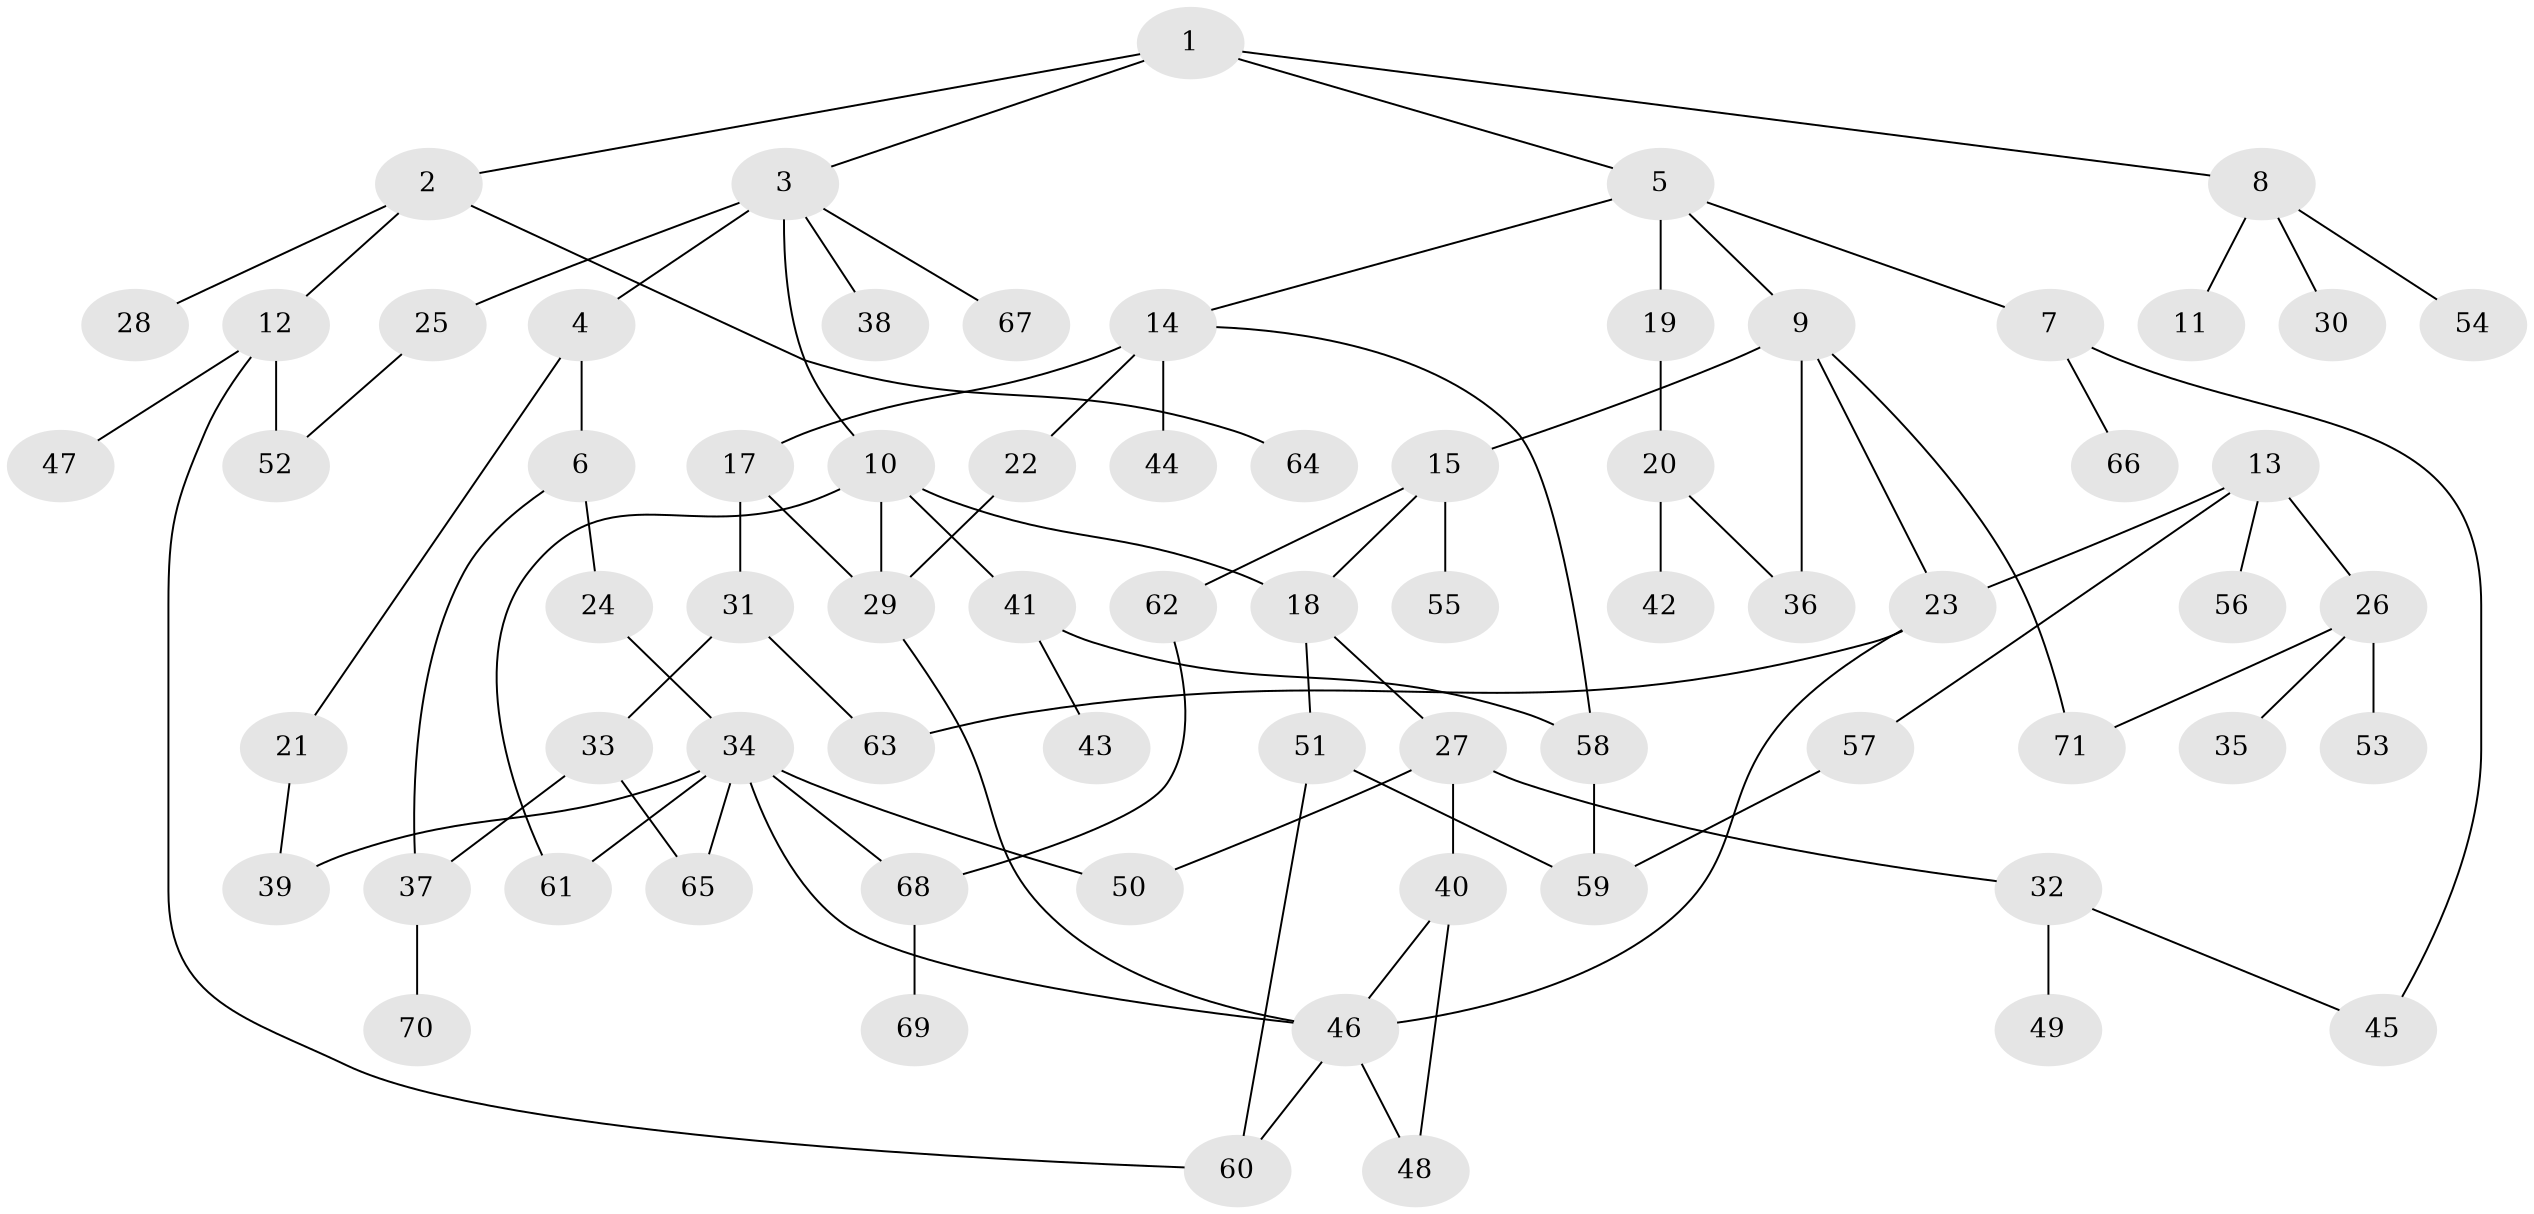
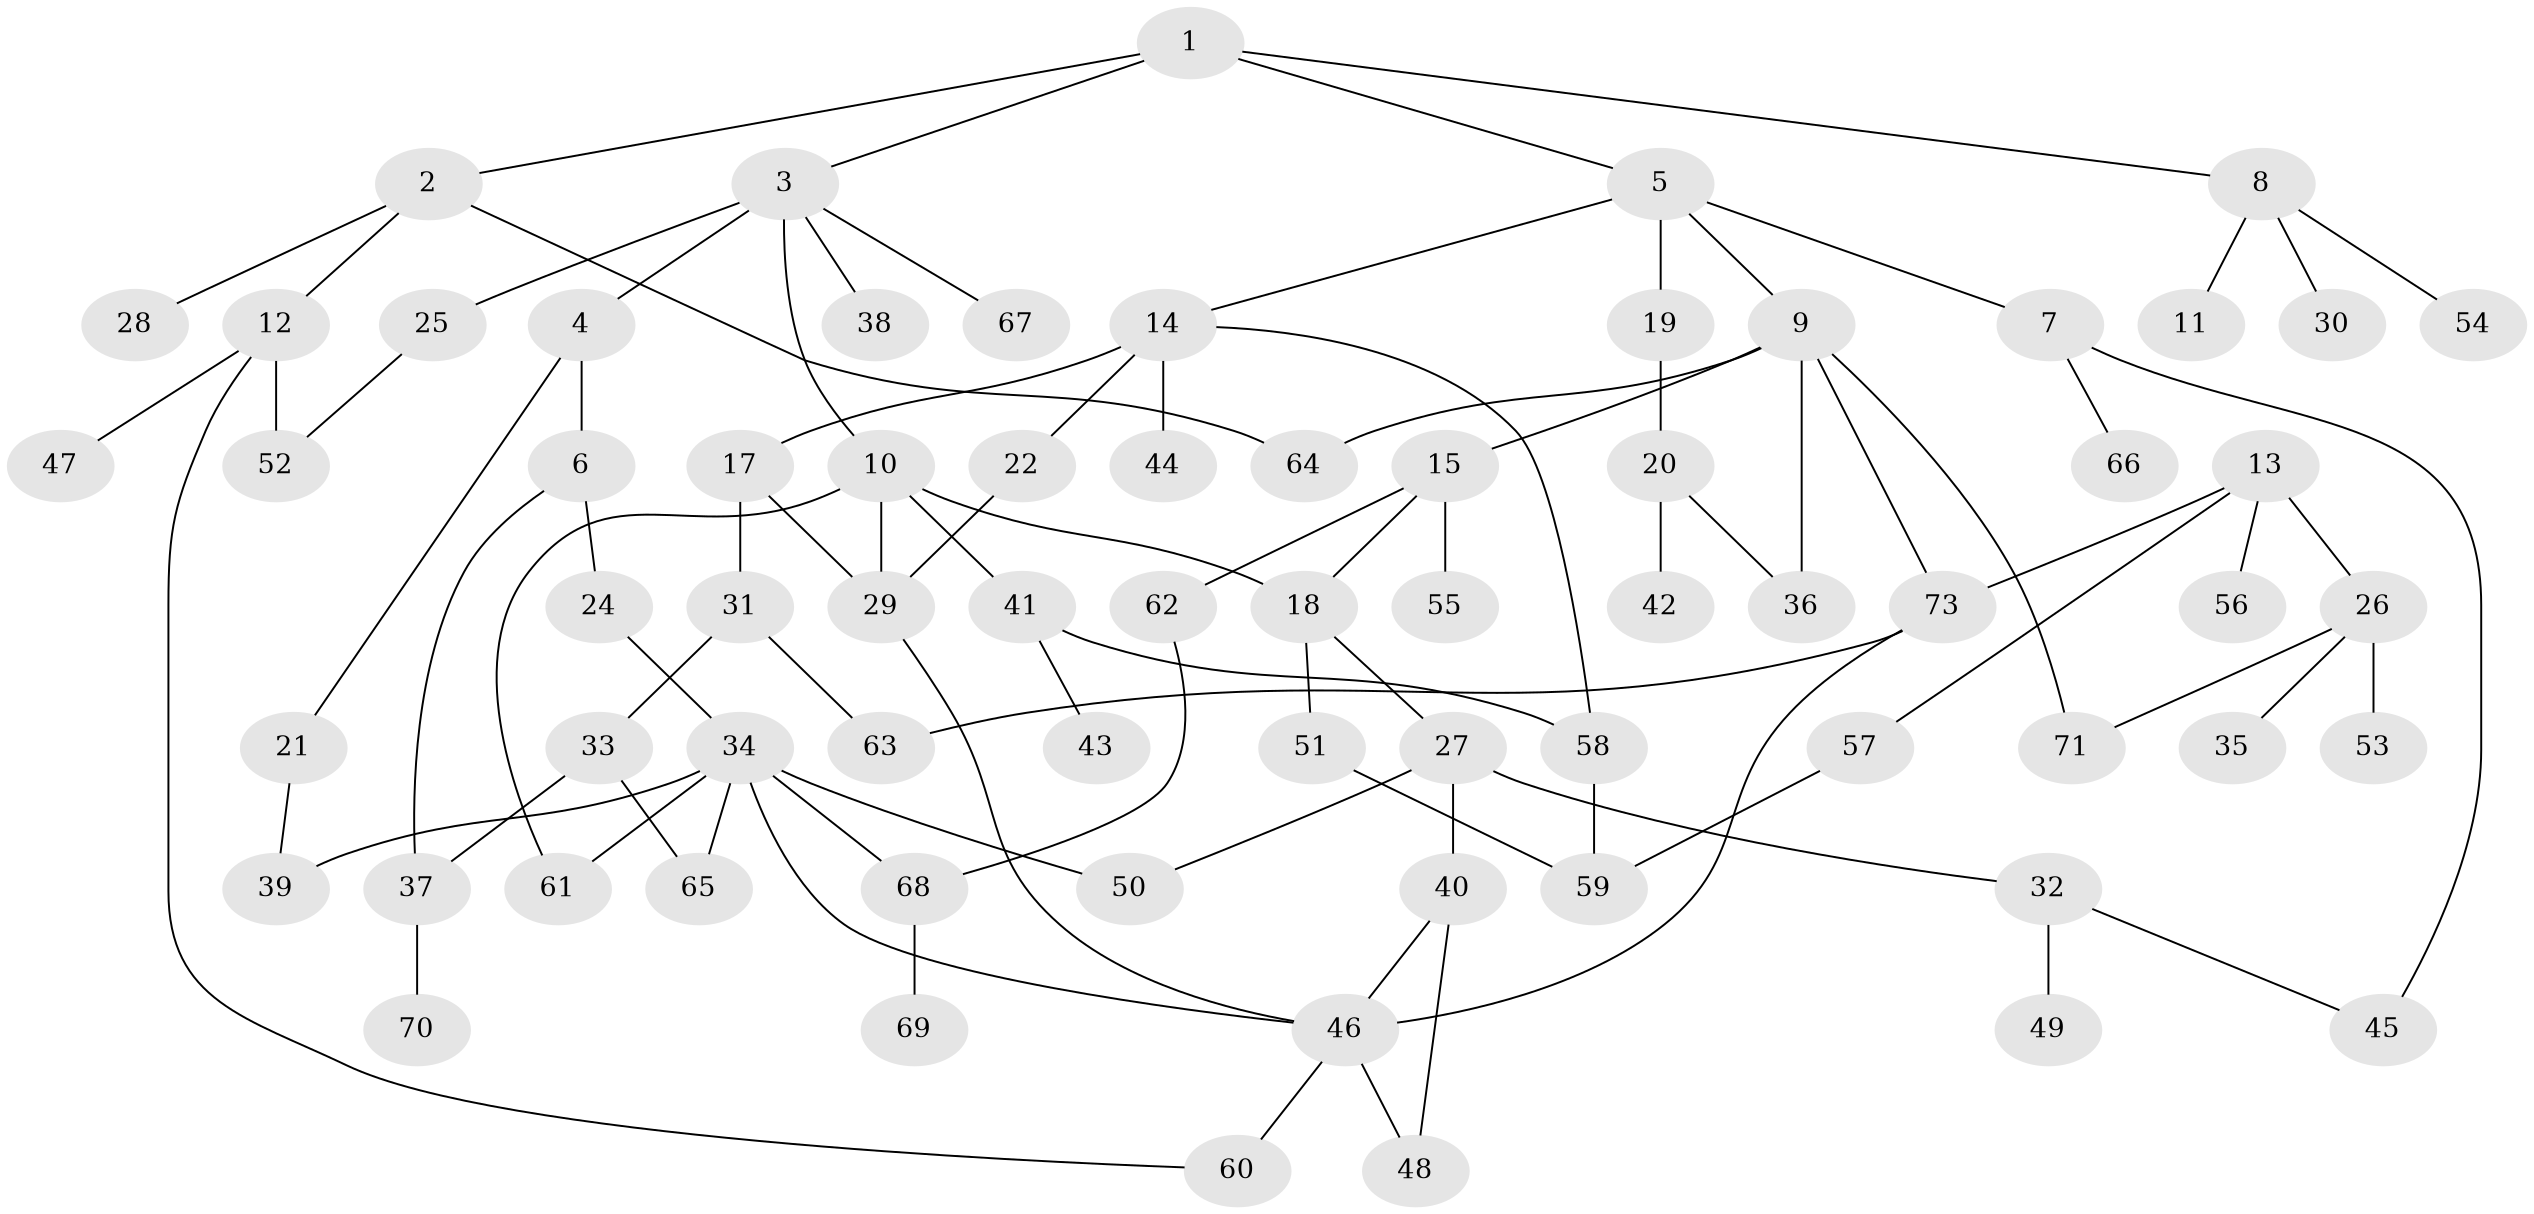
none -> (1553, 396)
(1943, 607) -> (1943, 607)
(1275, 960) -> none
